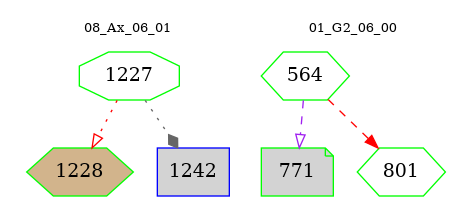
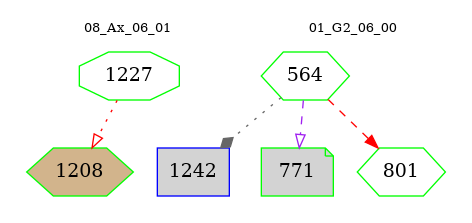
(157, 117) -> (259, 116)
(80, 172) -> (80, 172)
